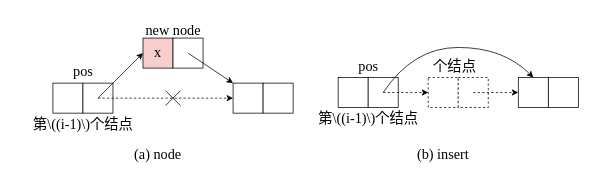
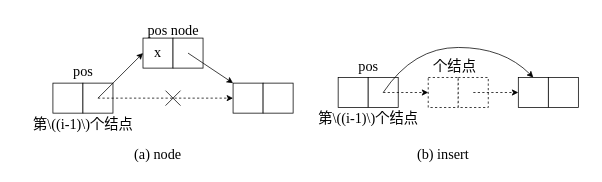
(173, 30) -> (173, 30)
(158, 53) -> (158, 53)
